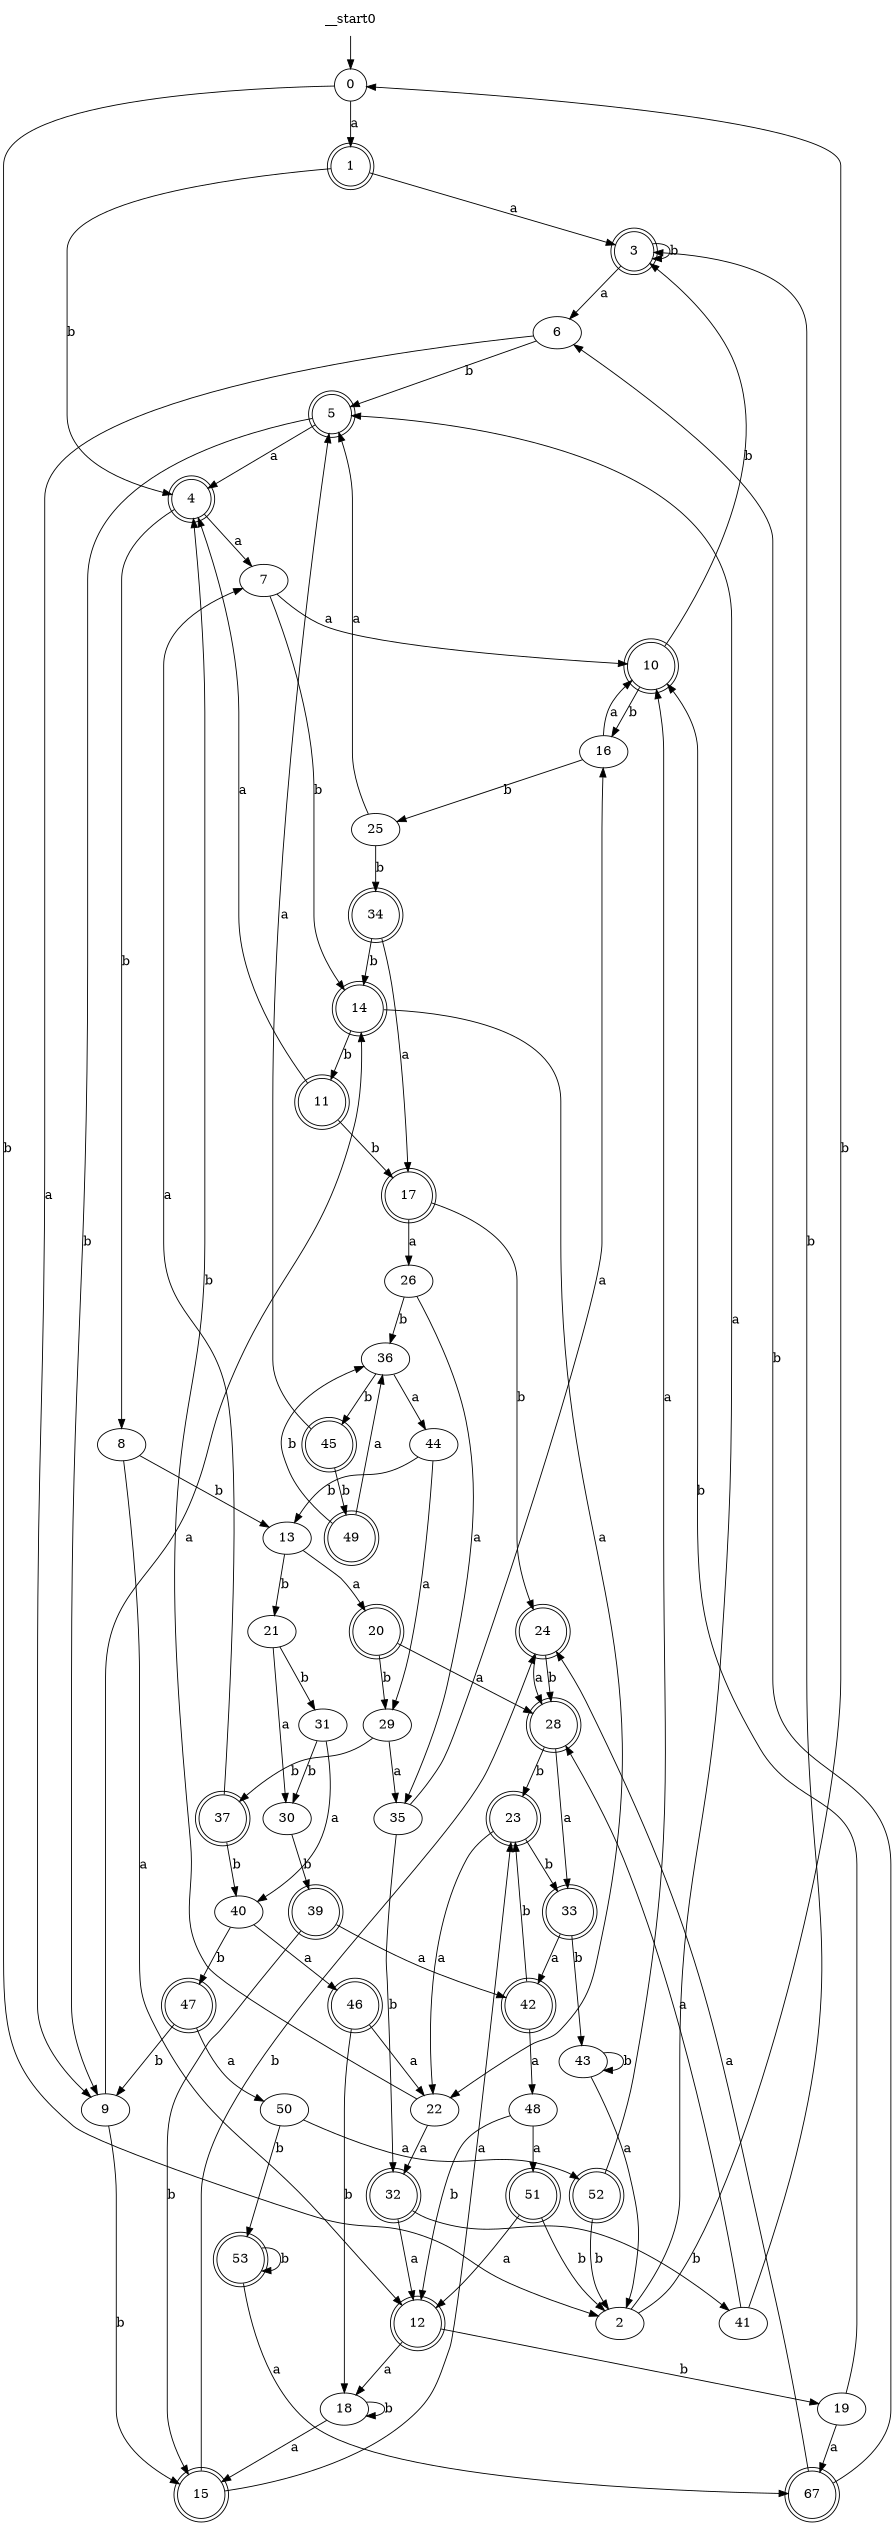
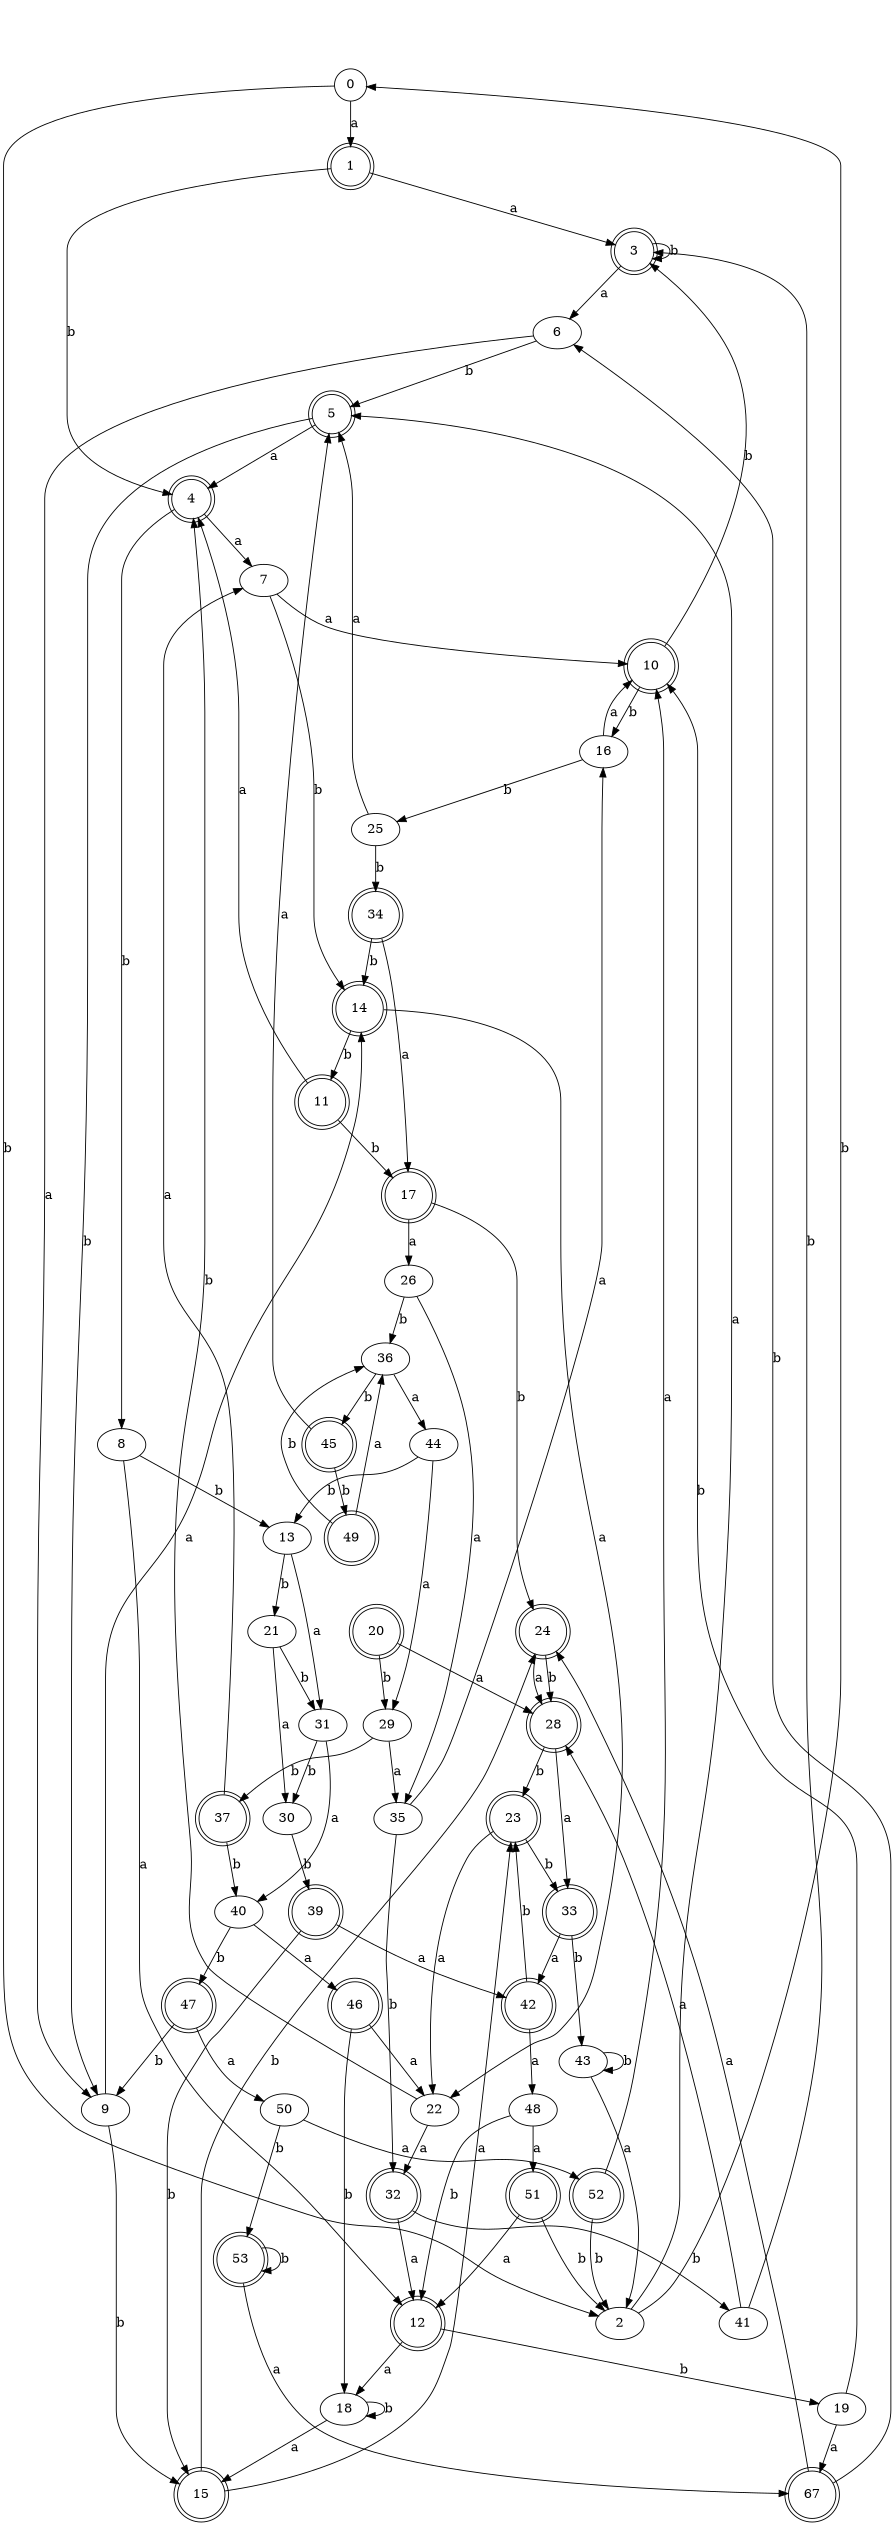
(351, 20) -> none
(335, 1574) -> (308, 1627)
